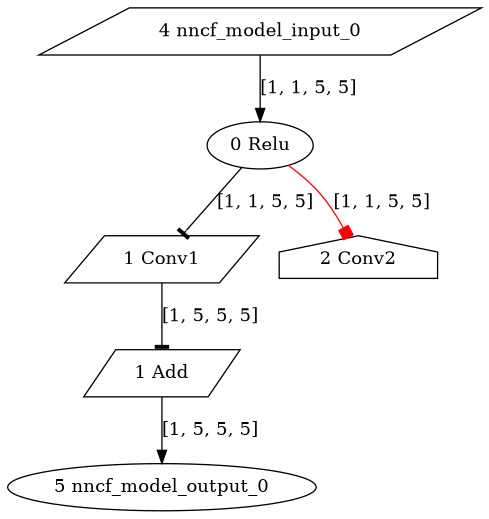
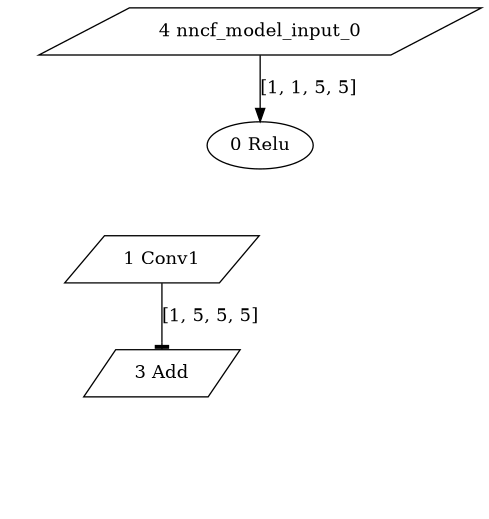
(214, 199) -> none
(358, 259) -> none
(162, 373) -> (162, 373)
(162, 487) -> none
